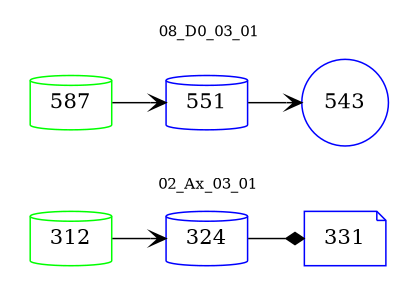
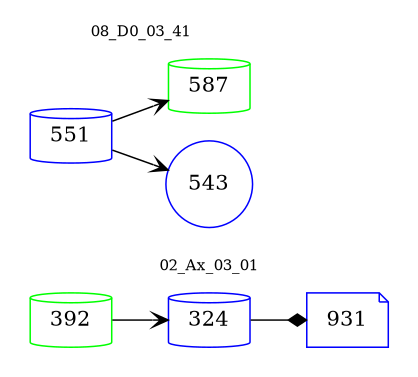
(209, 32) -> (141, 32)
(132, 103) -> (133, 114)
(71, 239) -> (71, 320)
(345, 239) -> (348, 320)
